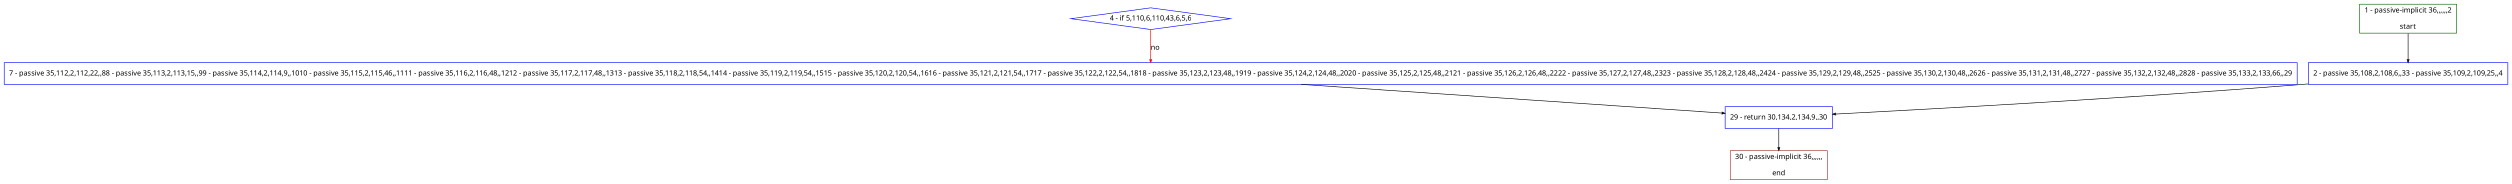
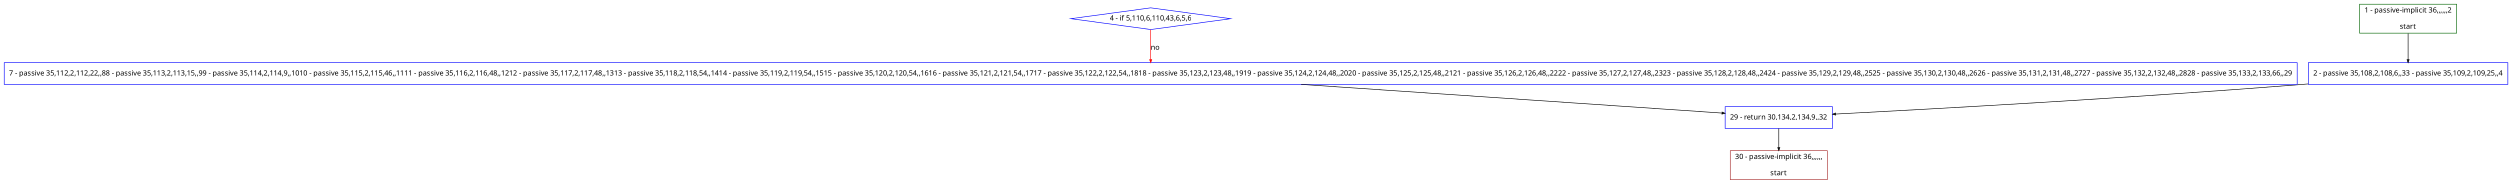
(1779, 118) -> (1779, 118)
(1779, 165) -> (1779, 165)
